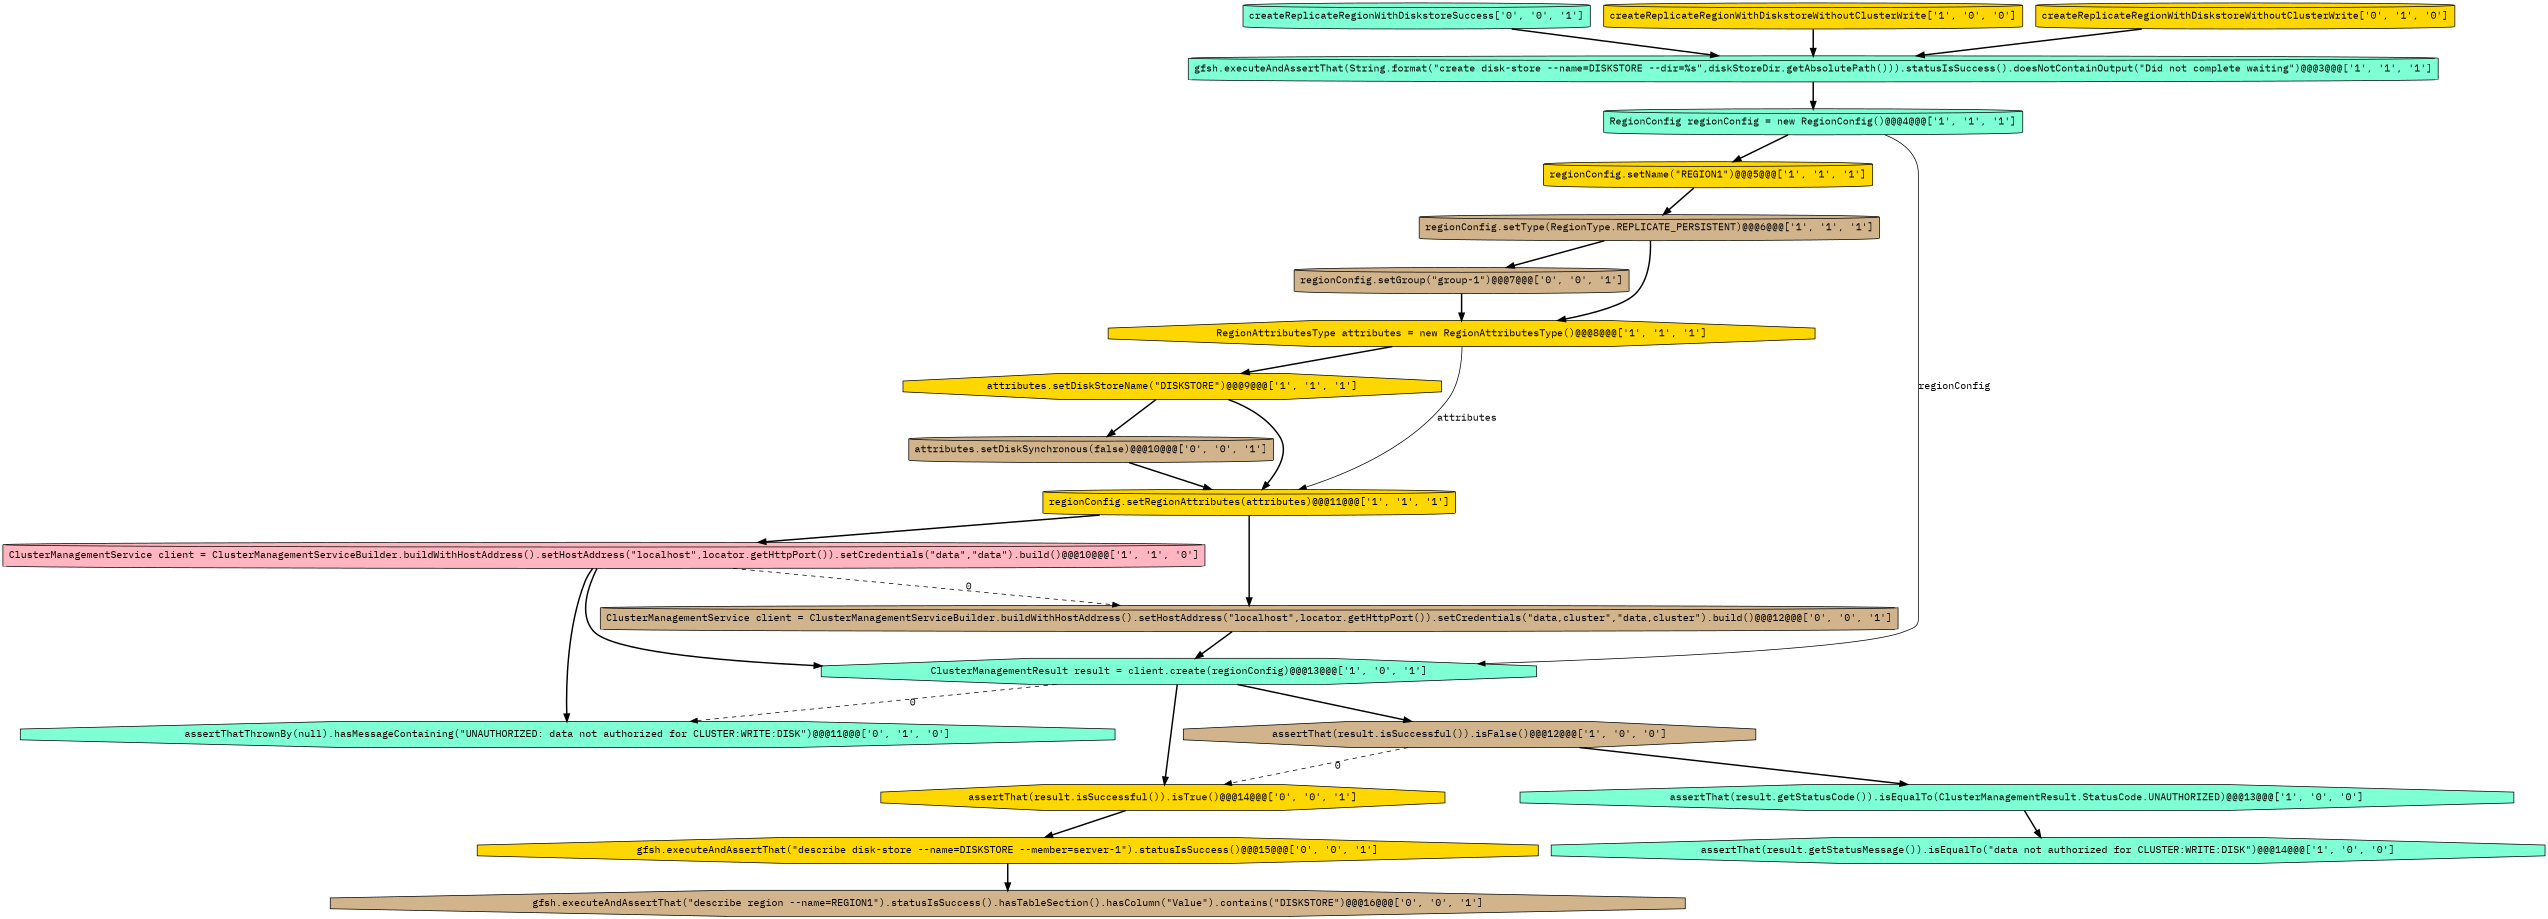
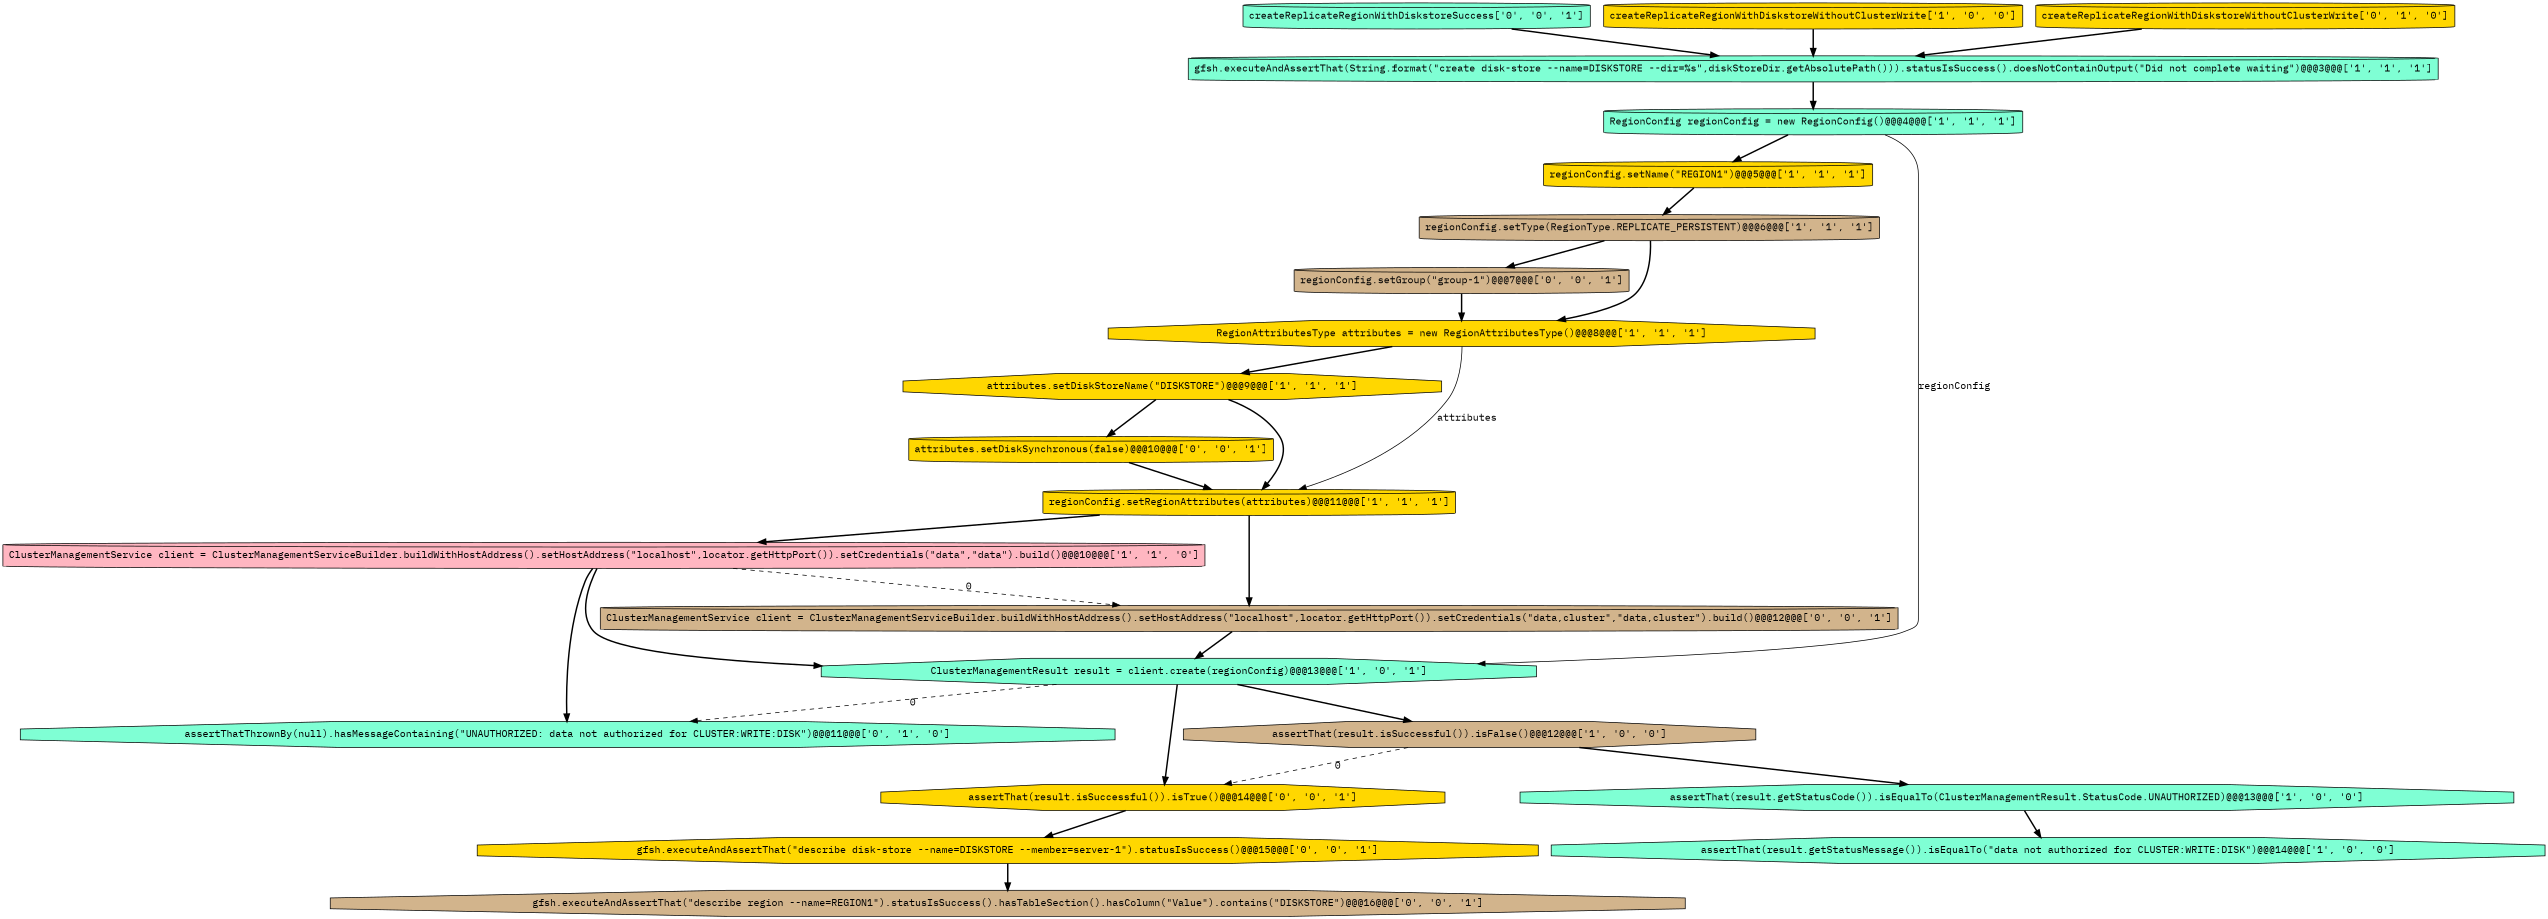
(1091, 450) -> (1091, 450)
